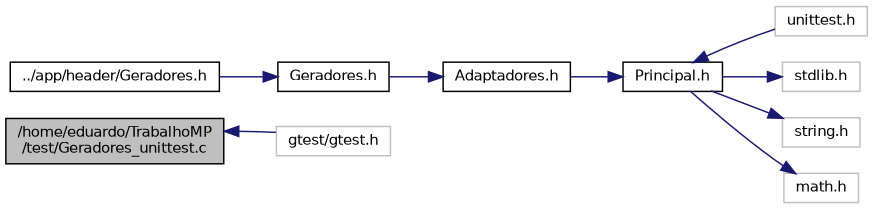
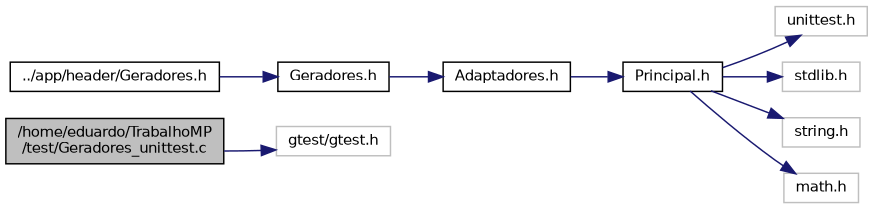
(740, 42) -> (755, 56)
(257, 132) -> (243, 151)
